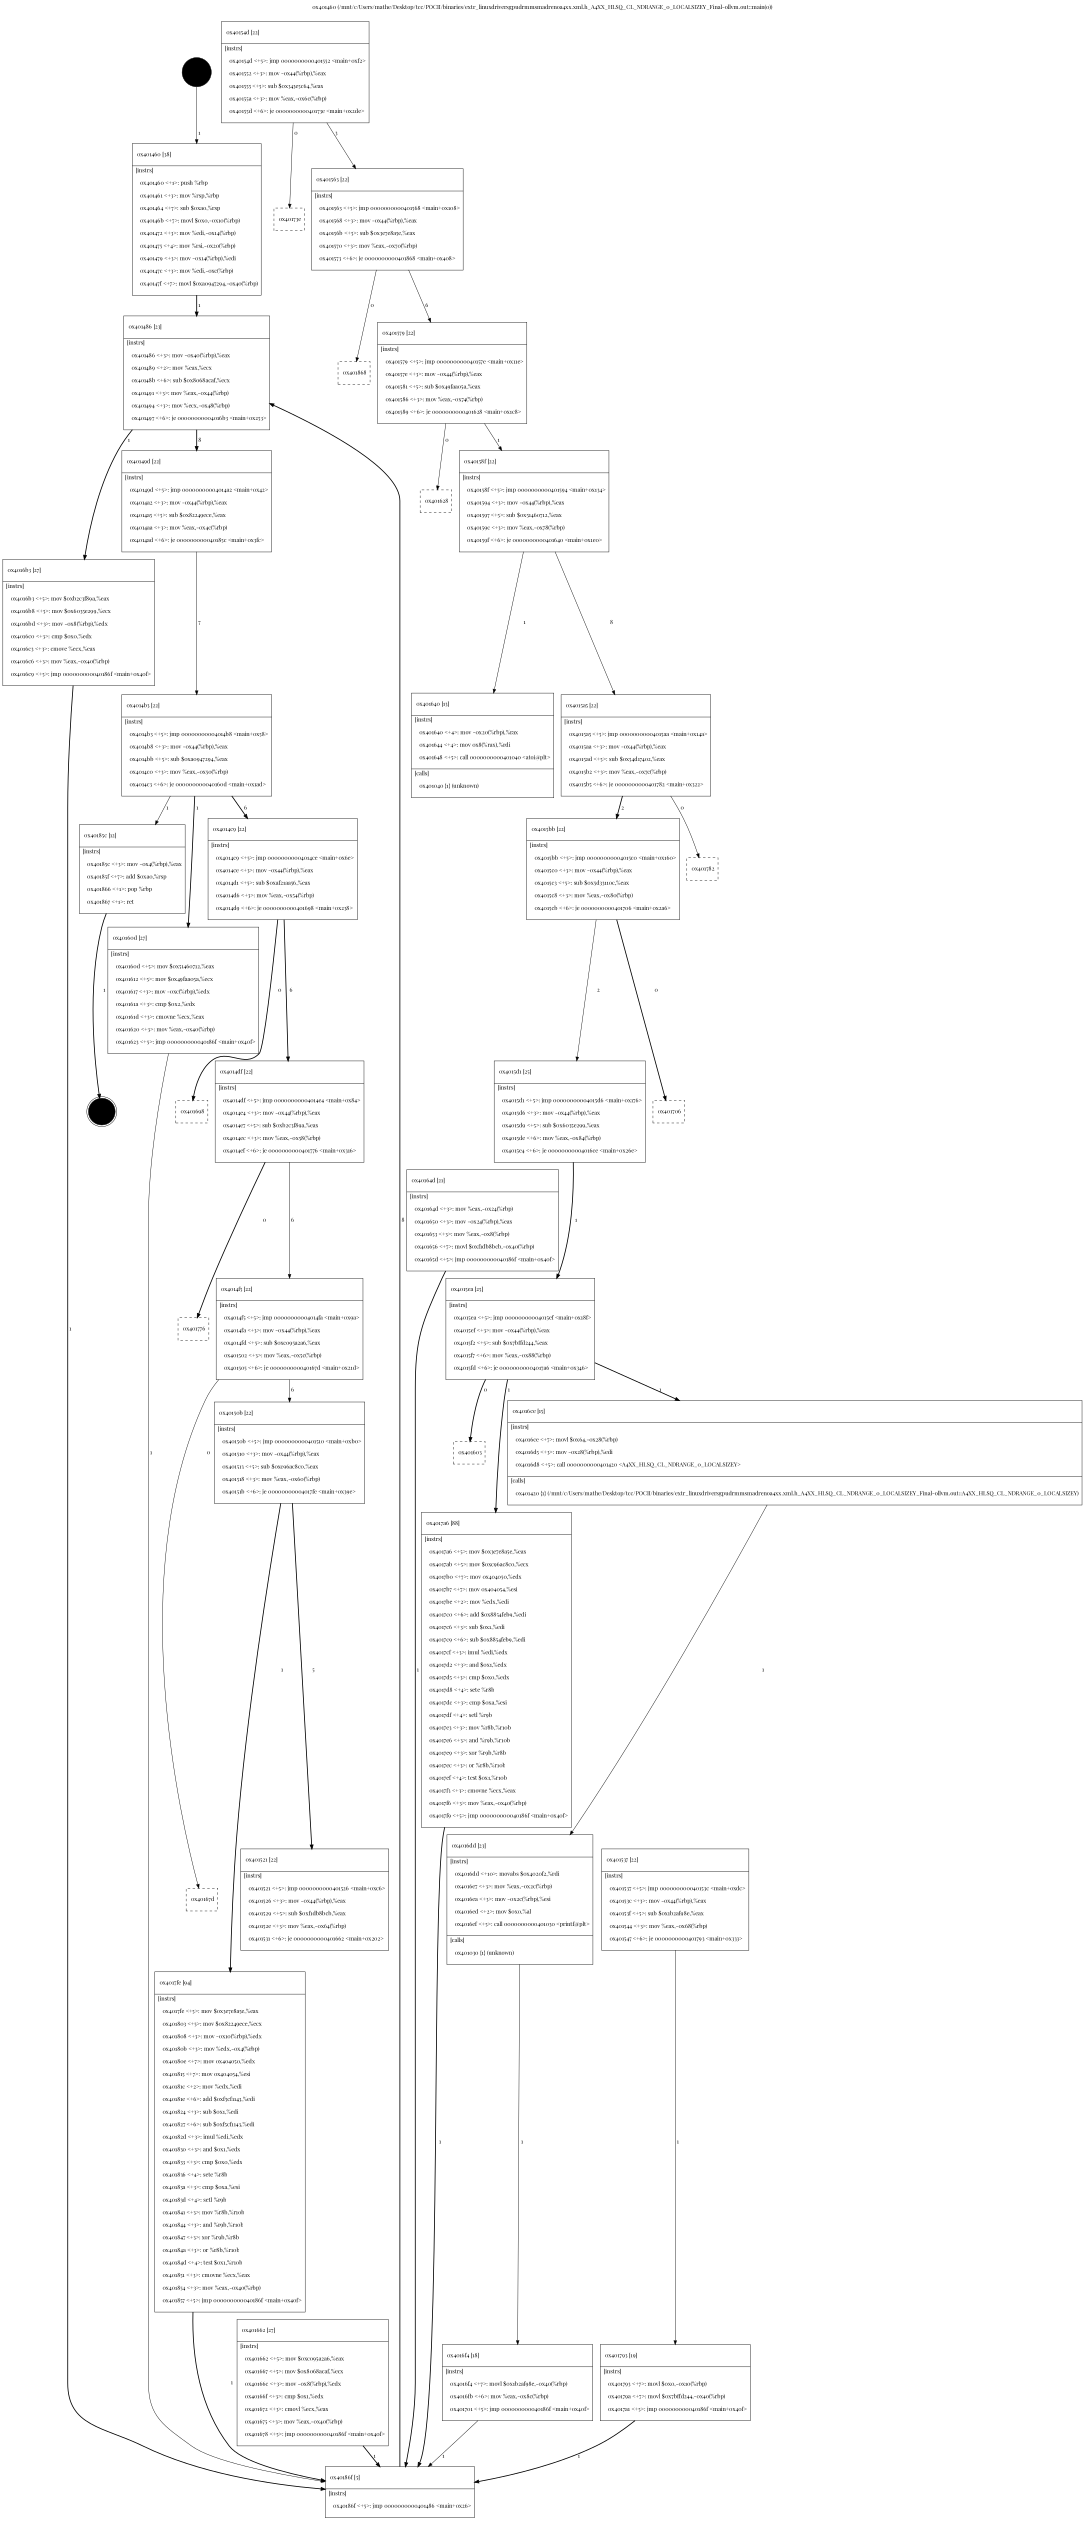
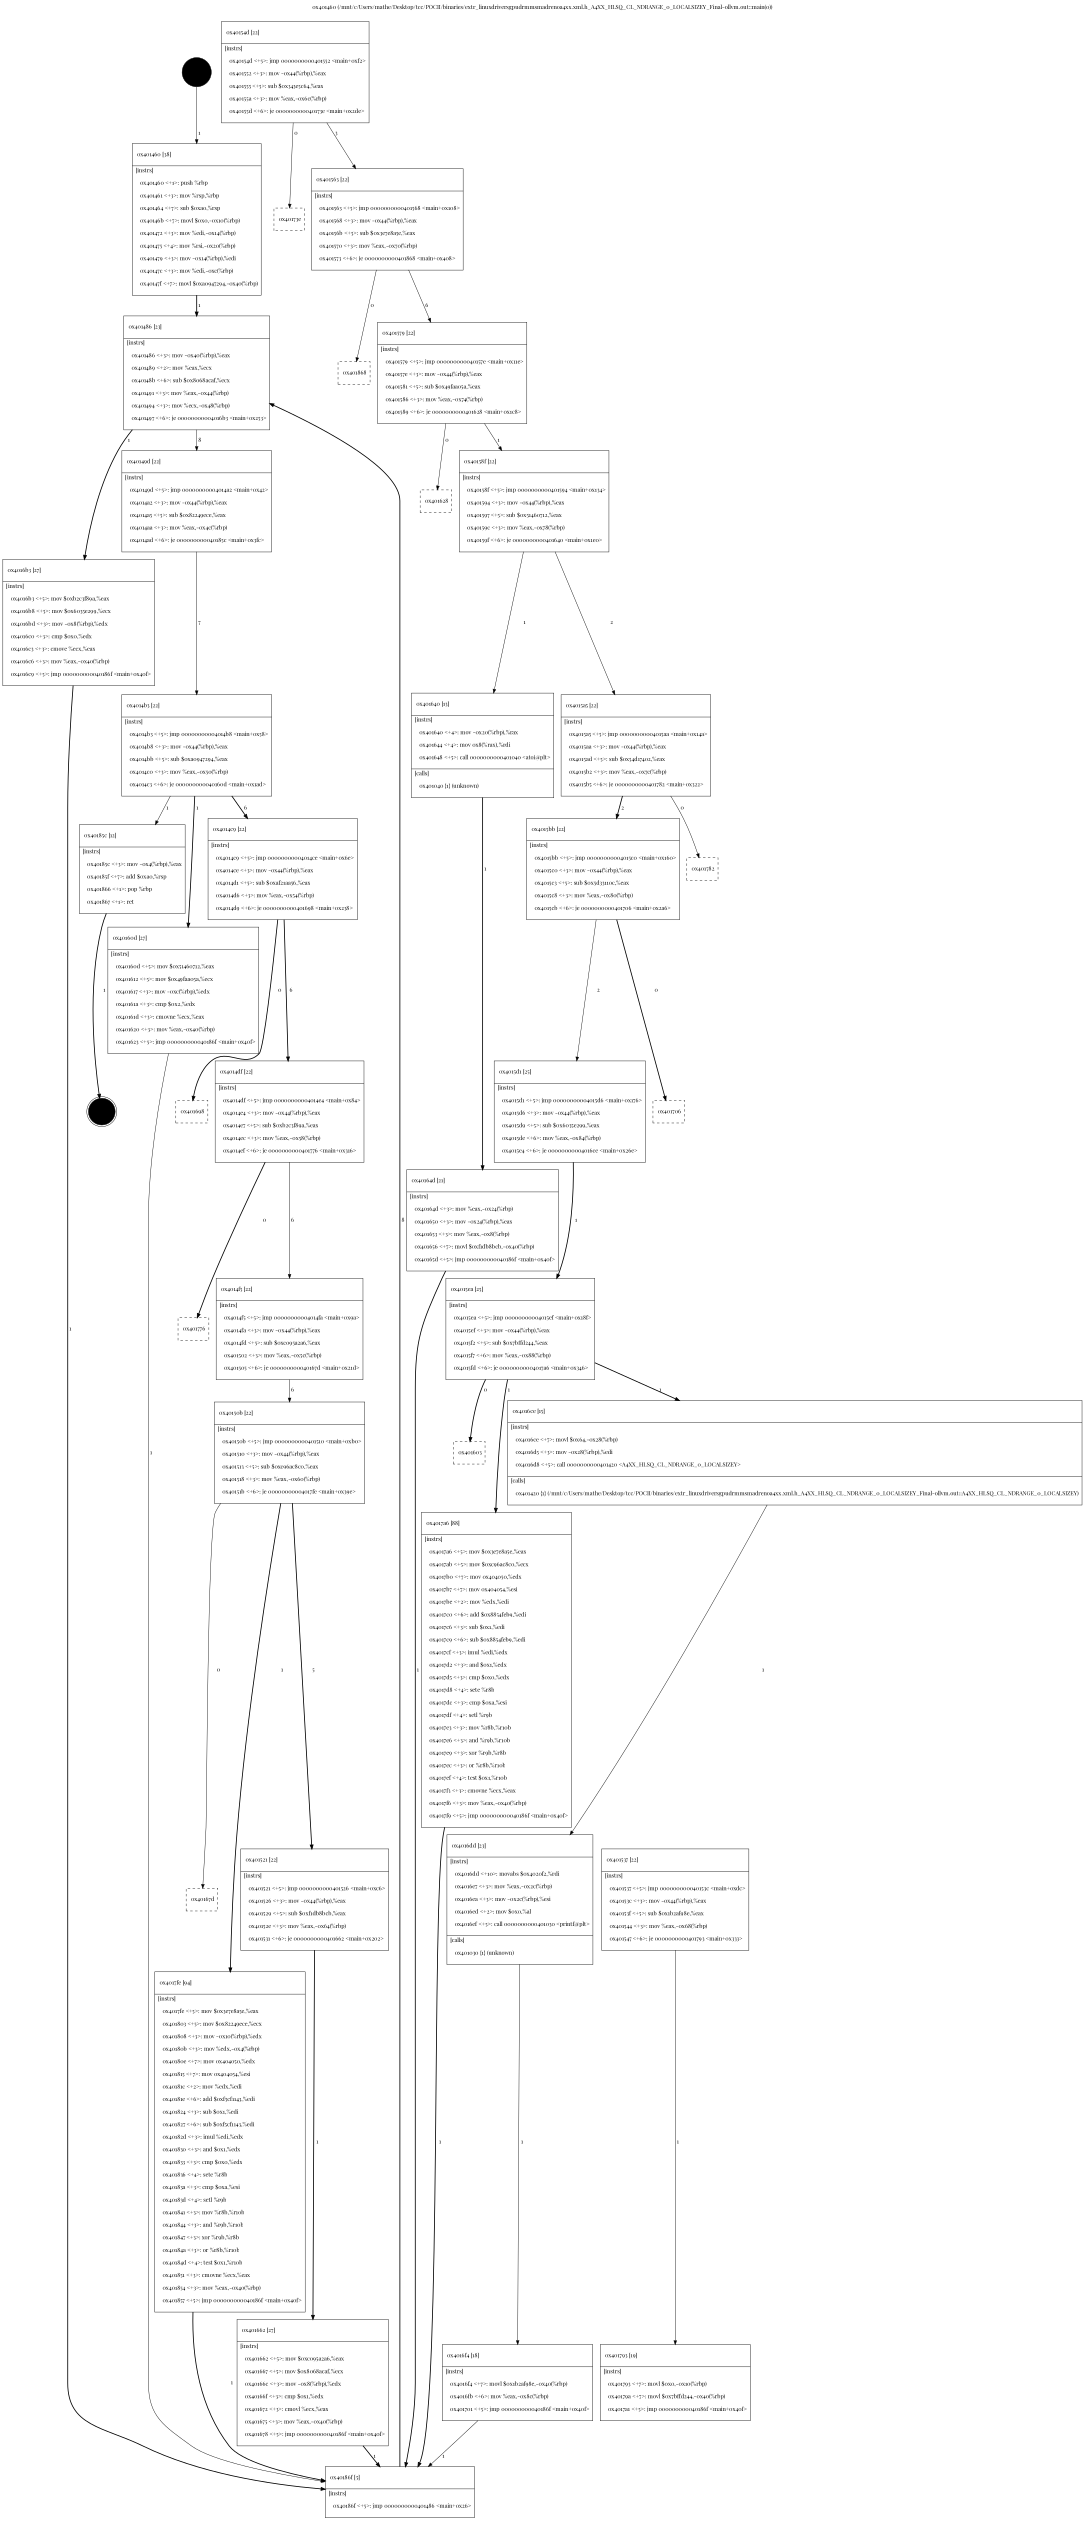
(197, 438) -> (197, 438)
(611, 623) -> (611, 623)
none -> (483, 982)
(163, 1629) -> (208, 1693)
none -> (314, 2133)
(561, 2460) -> none
